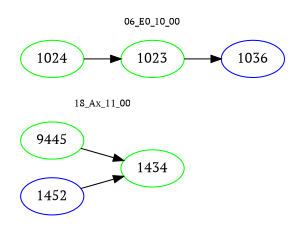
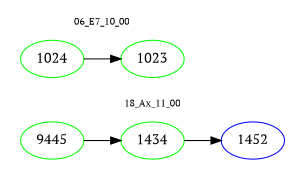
(153, 22) -> (102, 22)
(253, 59) -> none
(97, 184) -> (197, 141)
